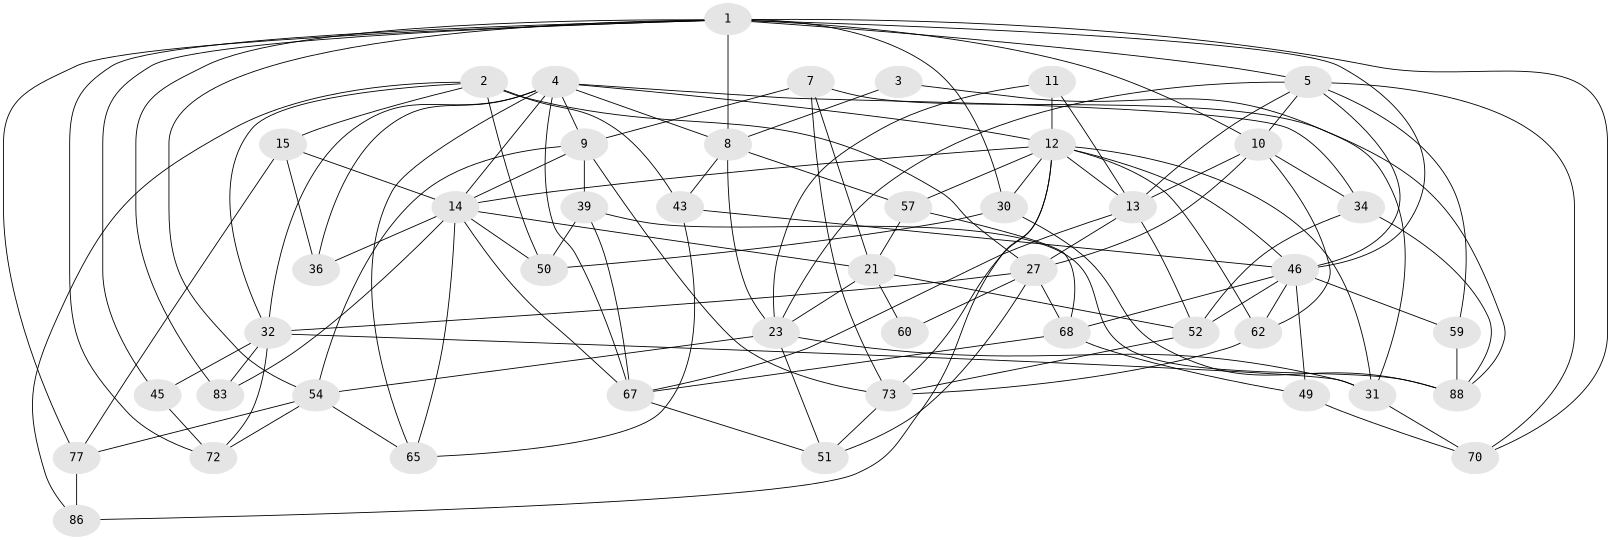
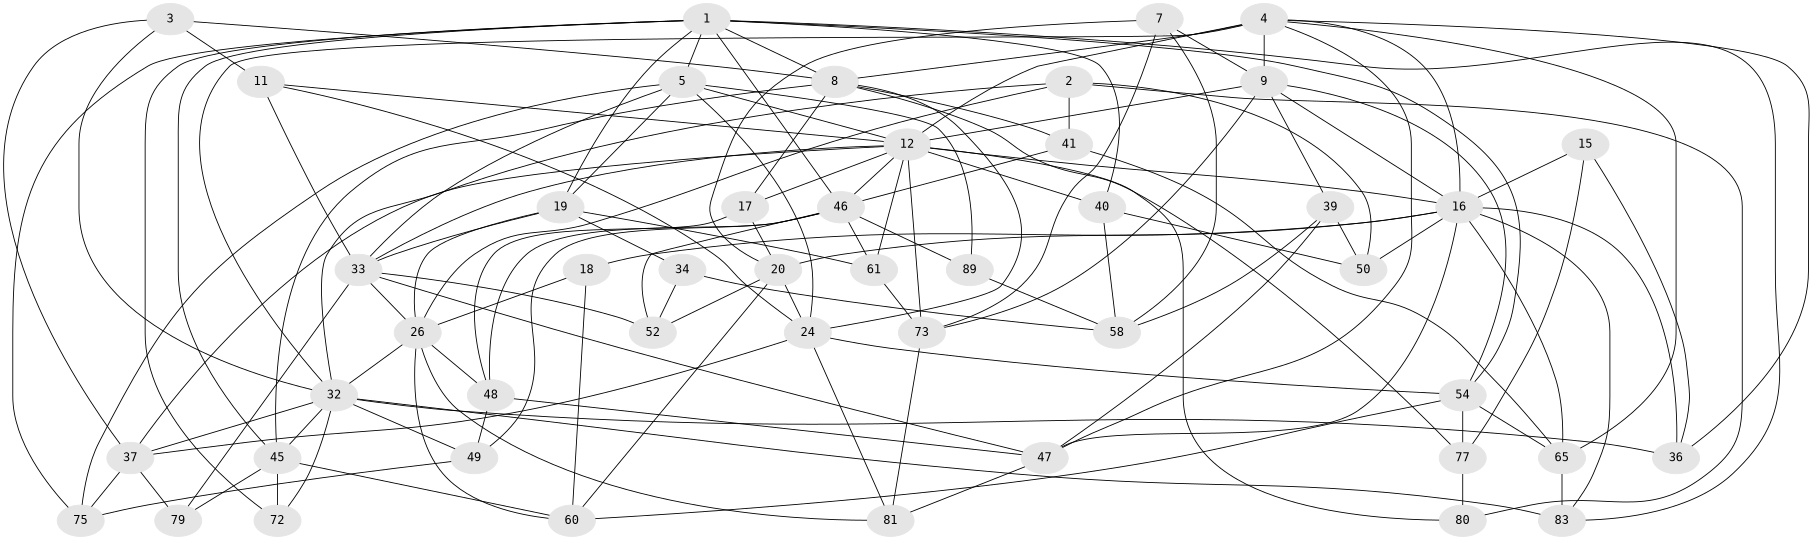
none -> (208, 46)
(125, 55) -> (1180, 219)
(800, 98) -> none
(369, 113) -> none
none -> (1086, 113)
(1258, 145) -> (561, 207)
none -> (443, 146)
(1399, 189) -> (804, 116)
(455, 207) -> (1459, 207)
(680, 207) -> (1069, 145)
(908, 207) -> (745, 207)
(1004, 207) -> (1102, 207)
(1133, 207) -> (359, 270)
none -> (94, 261)
none -> (587, 270)
(872, 270) -> (778, 270)
(1034, 270) -> (418, 333)
(776, 333) -> (808, 333)
(1067, 333) -> (491, 395)
(1258, 333) -> (874, 270)
(1457, 333) -> (970, 270)
(1023, 368) -> none
(630, 395) -> (1045, 458)
(1372, 395) -> (130, 458)
(1457, 395) -> (1117, 333)
none -> (1006, 422)
none -> (397, 423)
(265, 427) -> (1021, 481)
(825, 458) -> (891, 521)
(1475, 458) -> (81, 521)
none -> (425, 489)
none -> (1562, 489)
(77, 521) -> (1463, 521)
none -> (178, 521)
